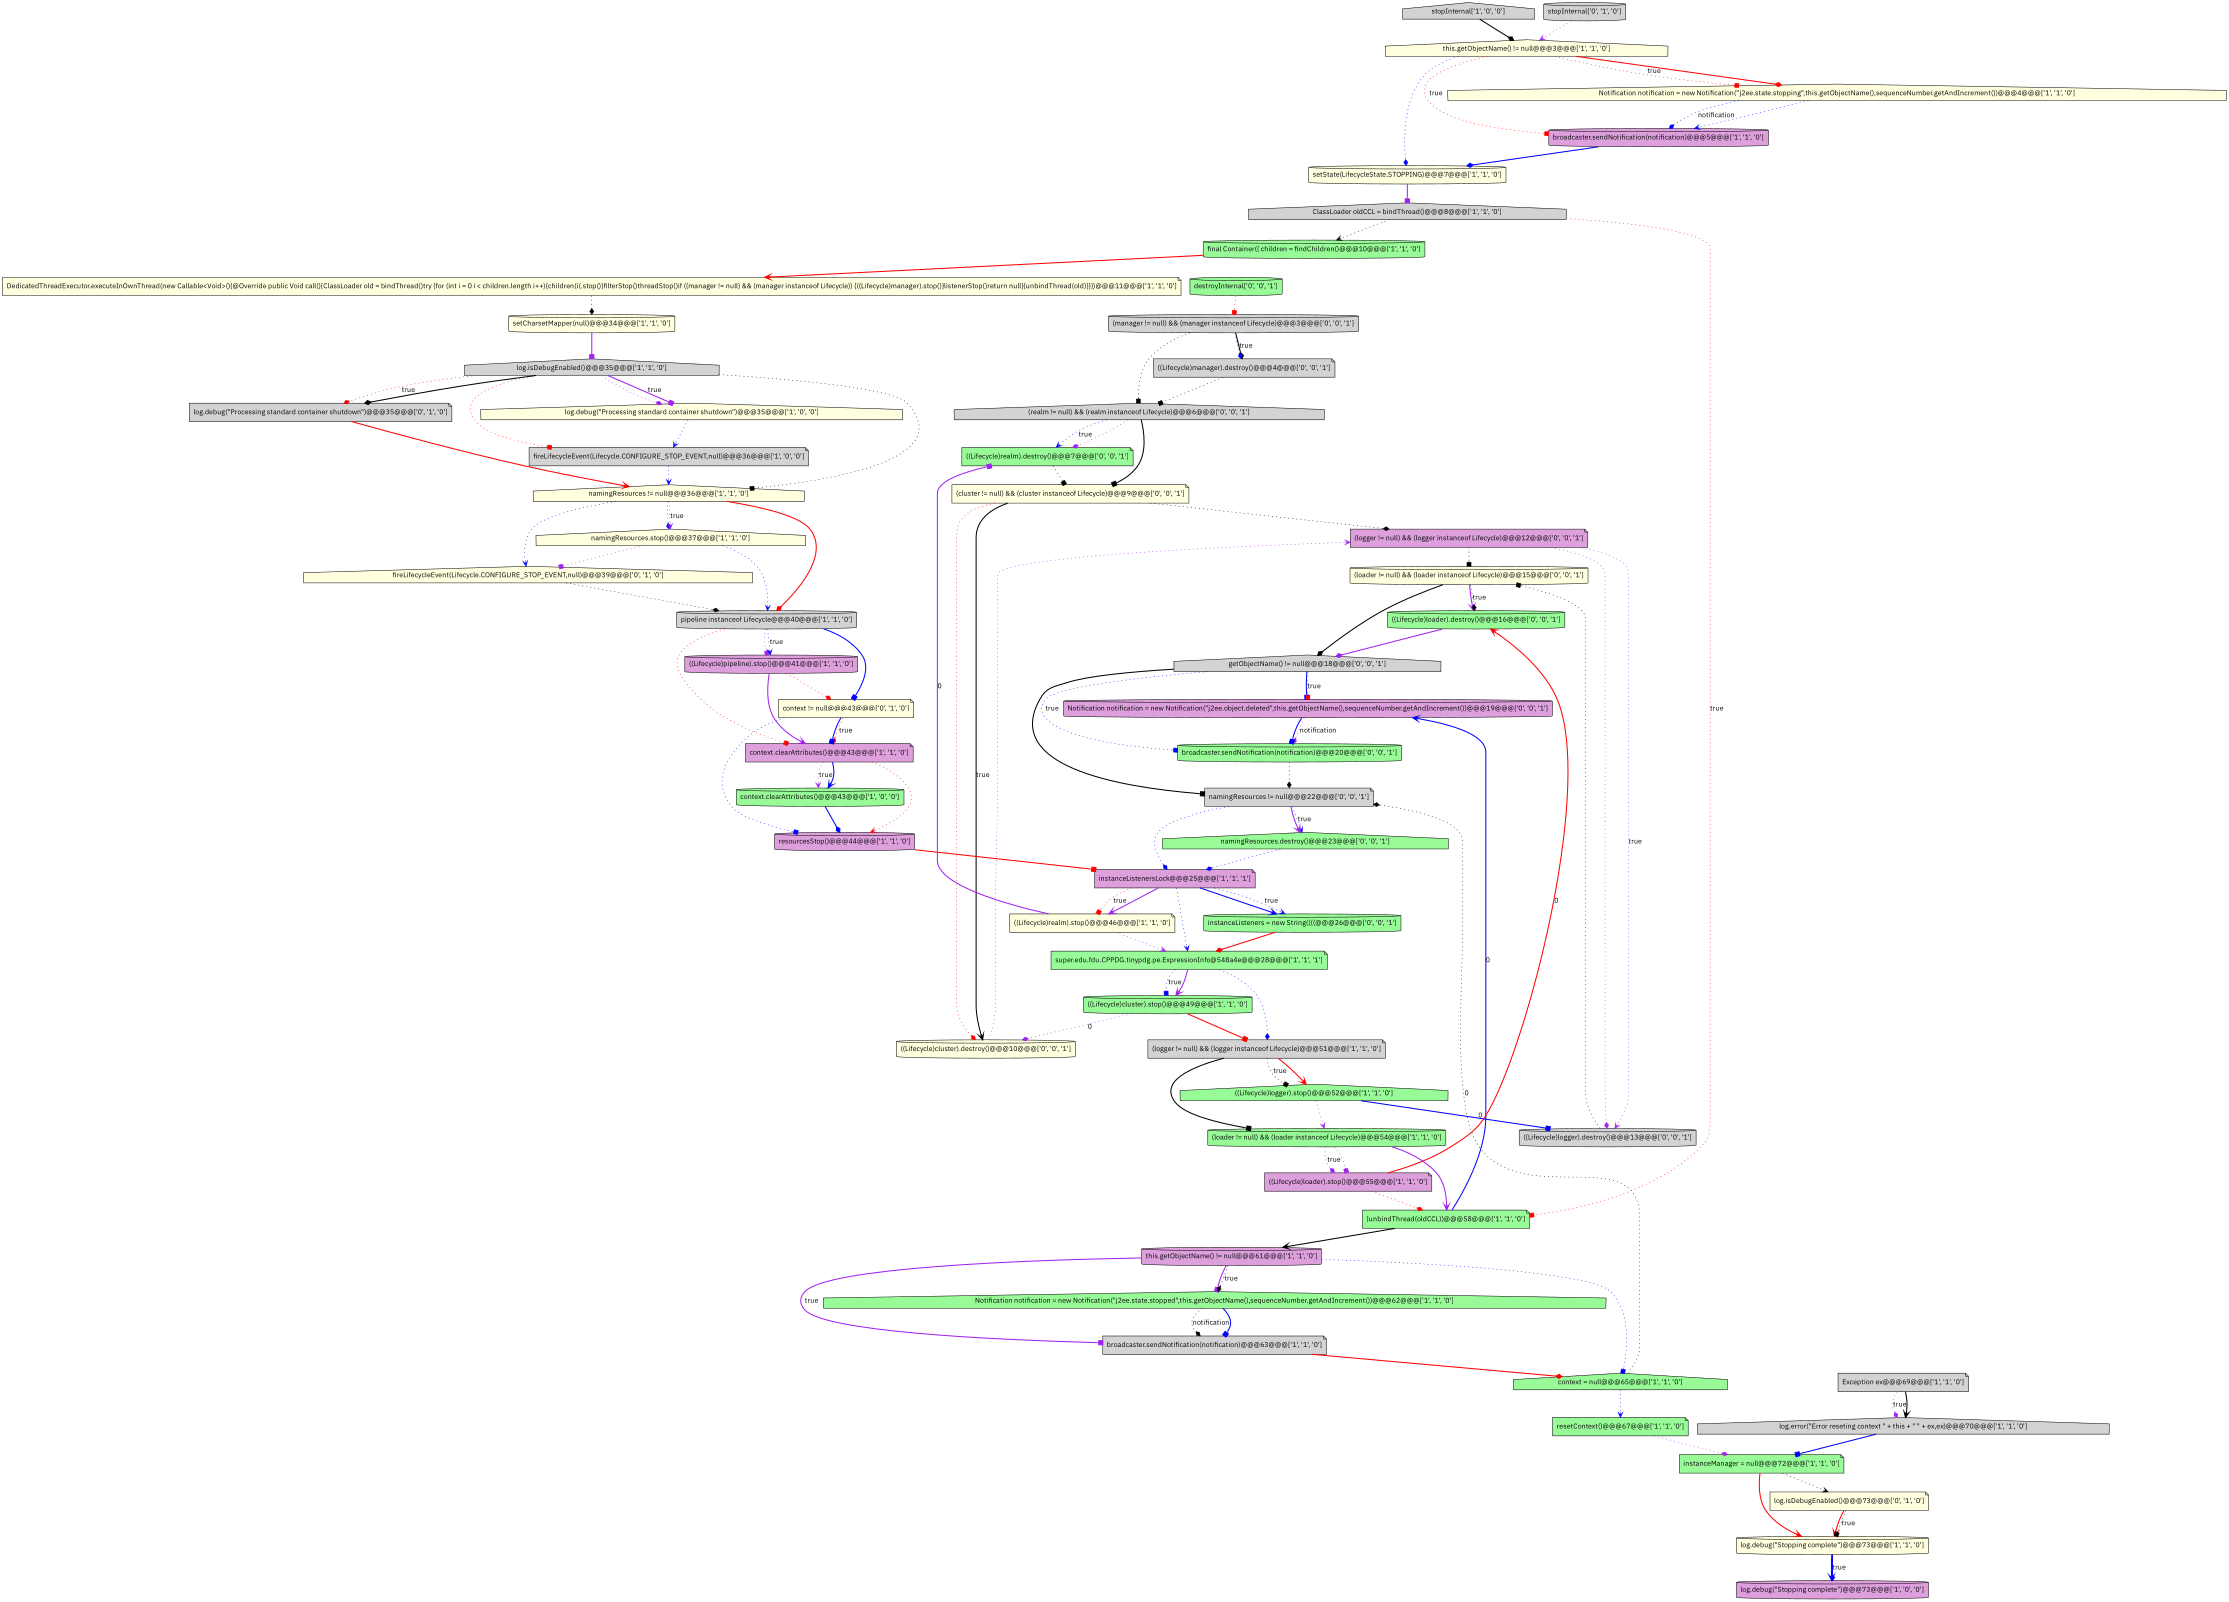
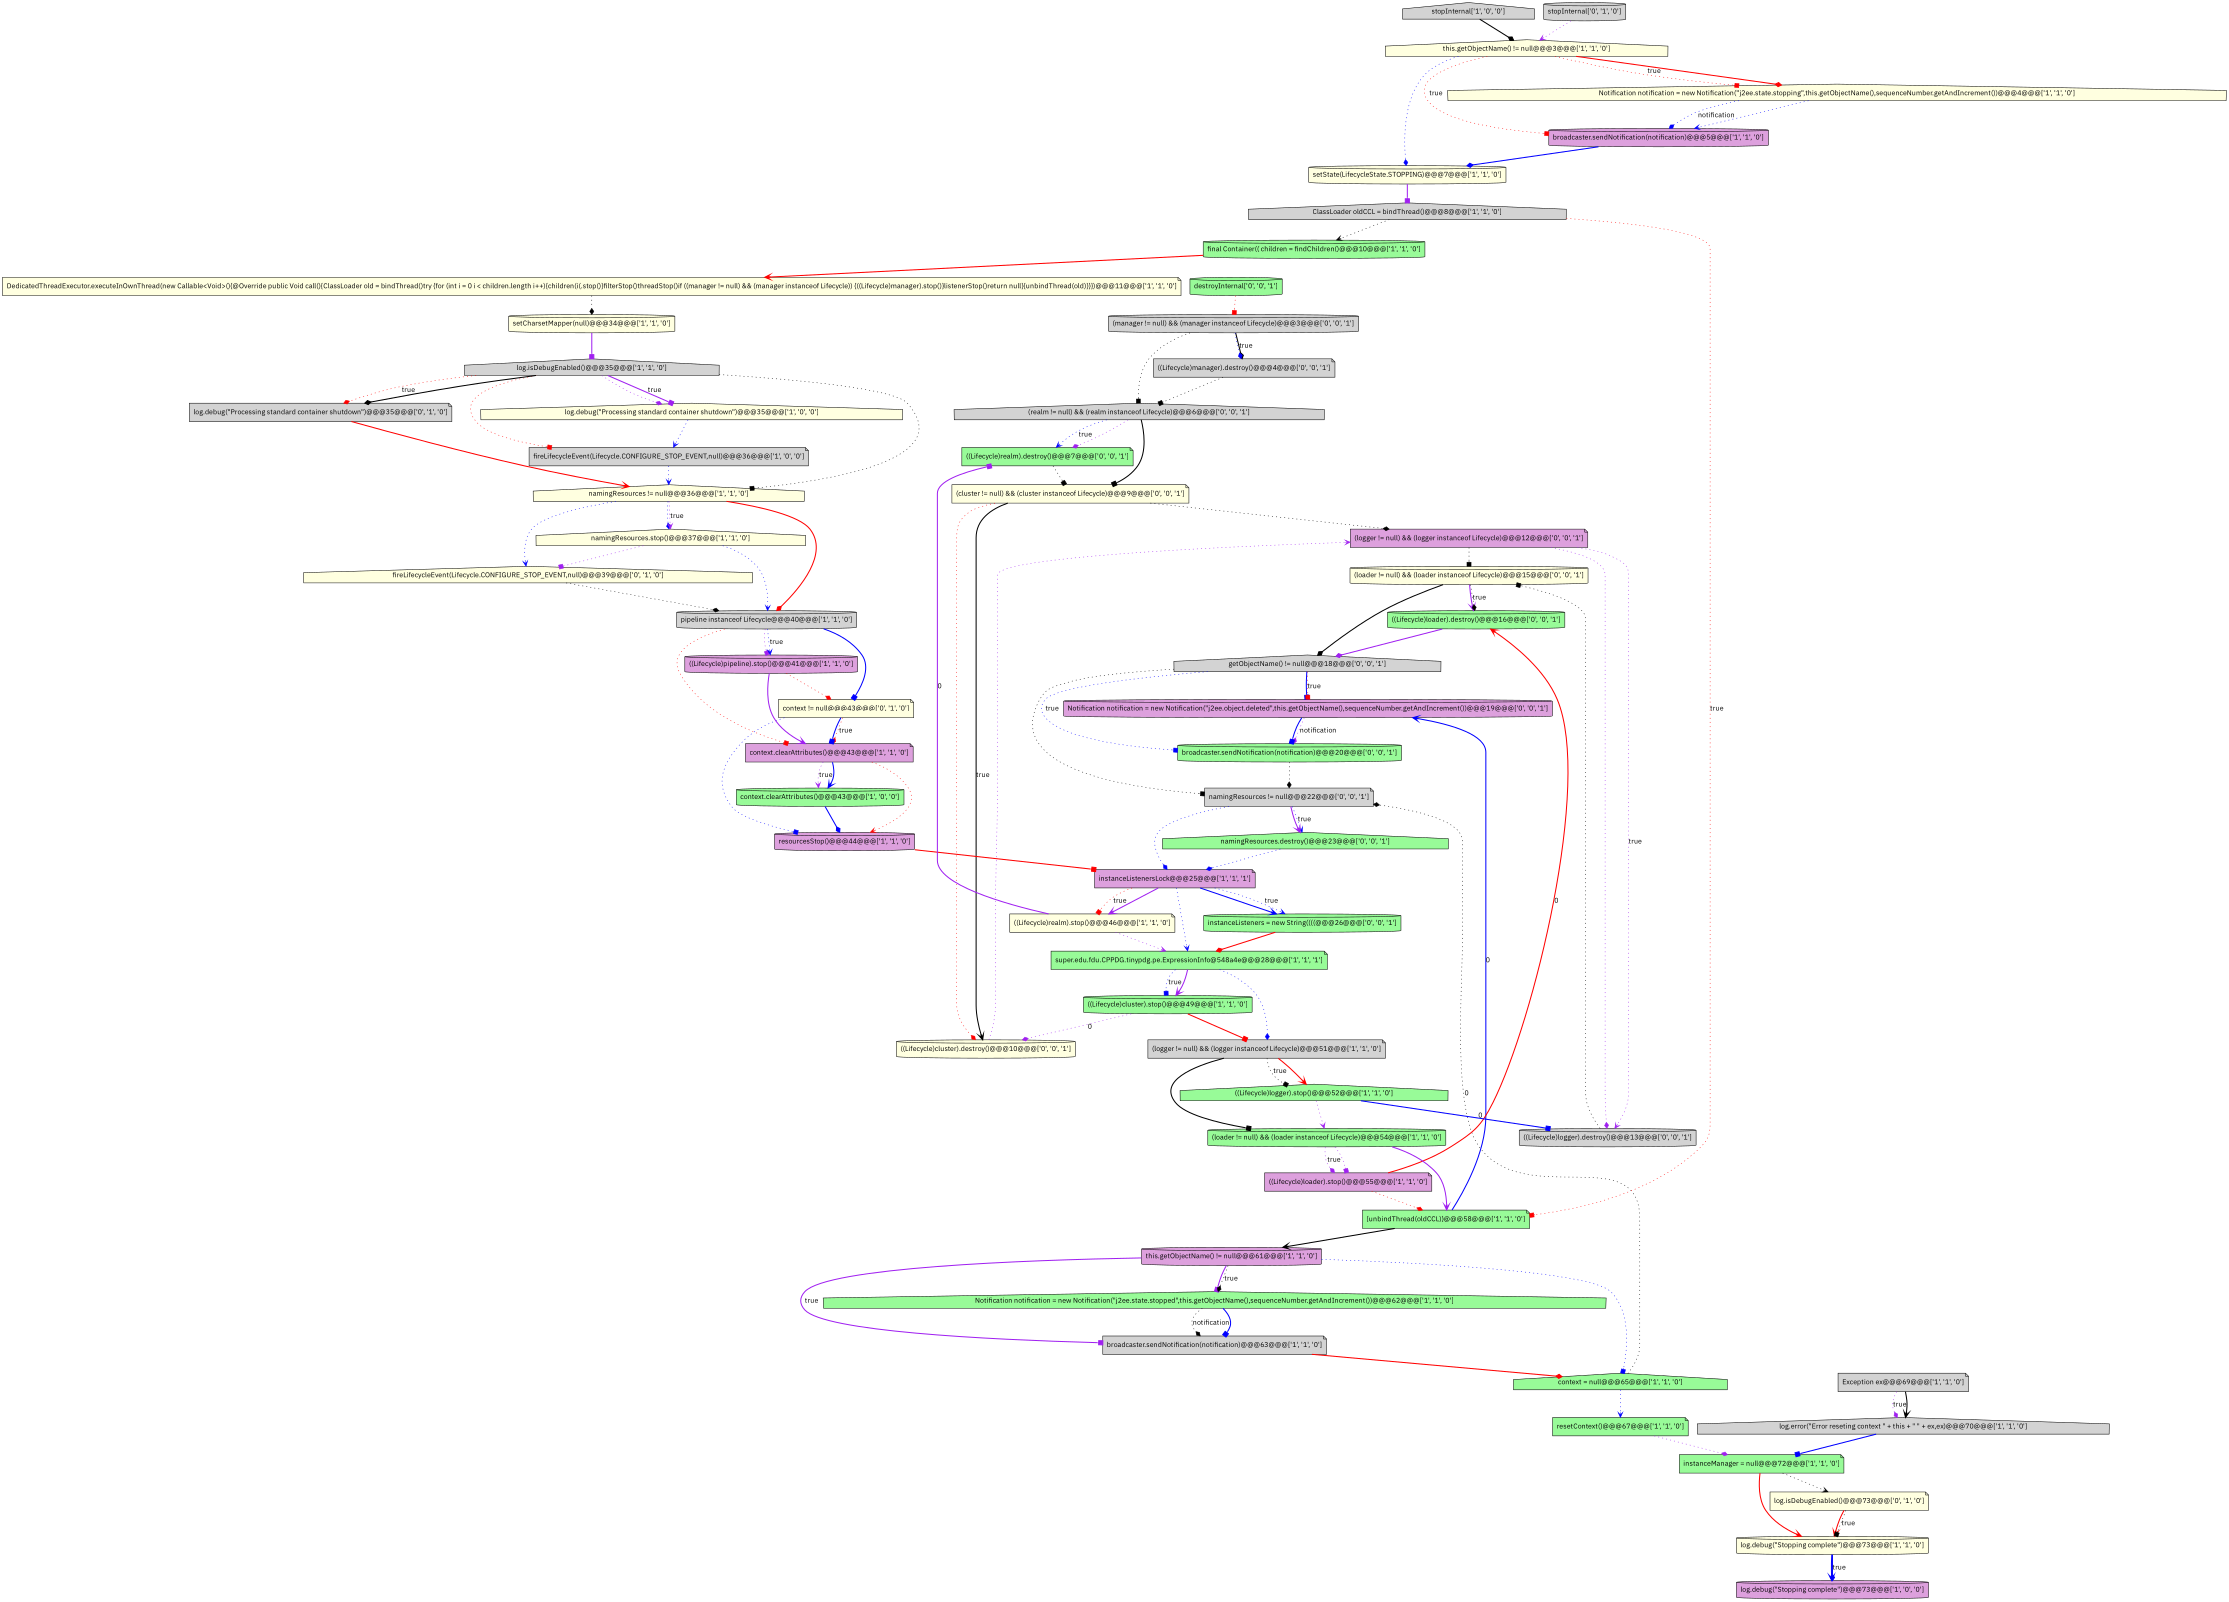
(1036, 736) -> (1036, 736)
